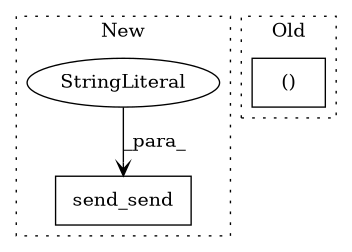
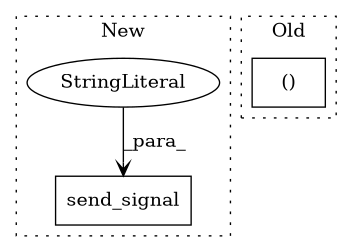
(123, 201) -> (123, 201)
